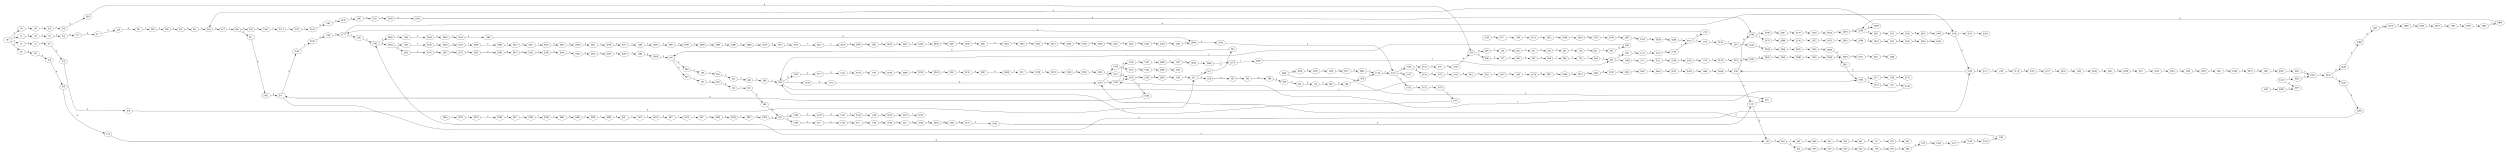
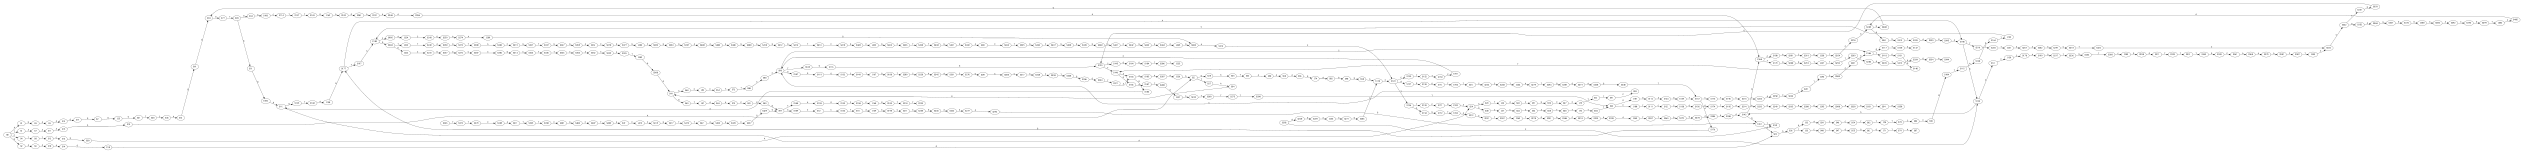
none -> (2009, 48)
none -> (1416, 84)
(2289, 84) -> (2063, 48)
